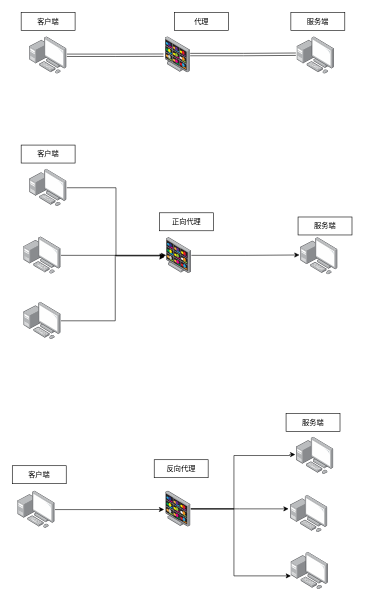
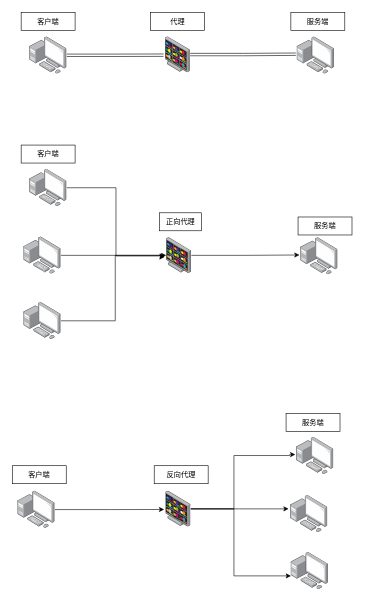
(202, 21) -> (178, 21)
(187, 222) -> (181, 222)
(181, 469) -> (181, 475)
